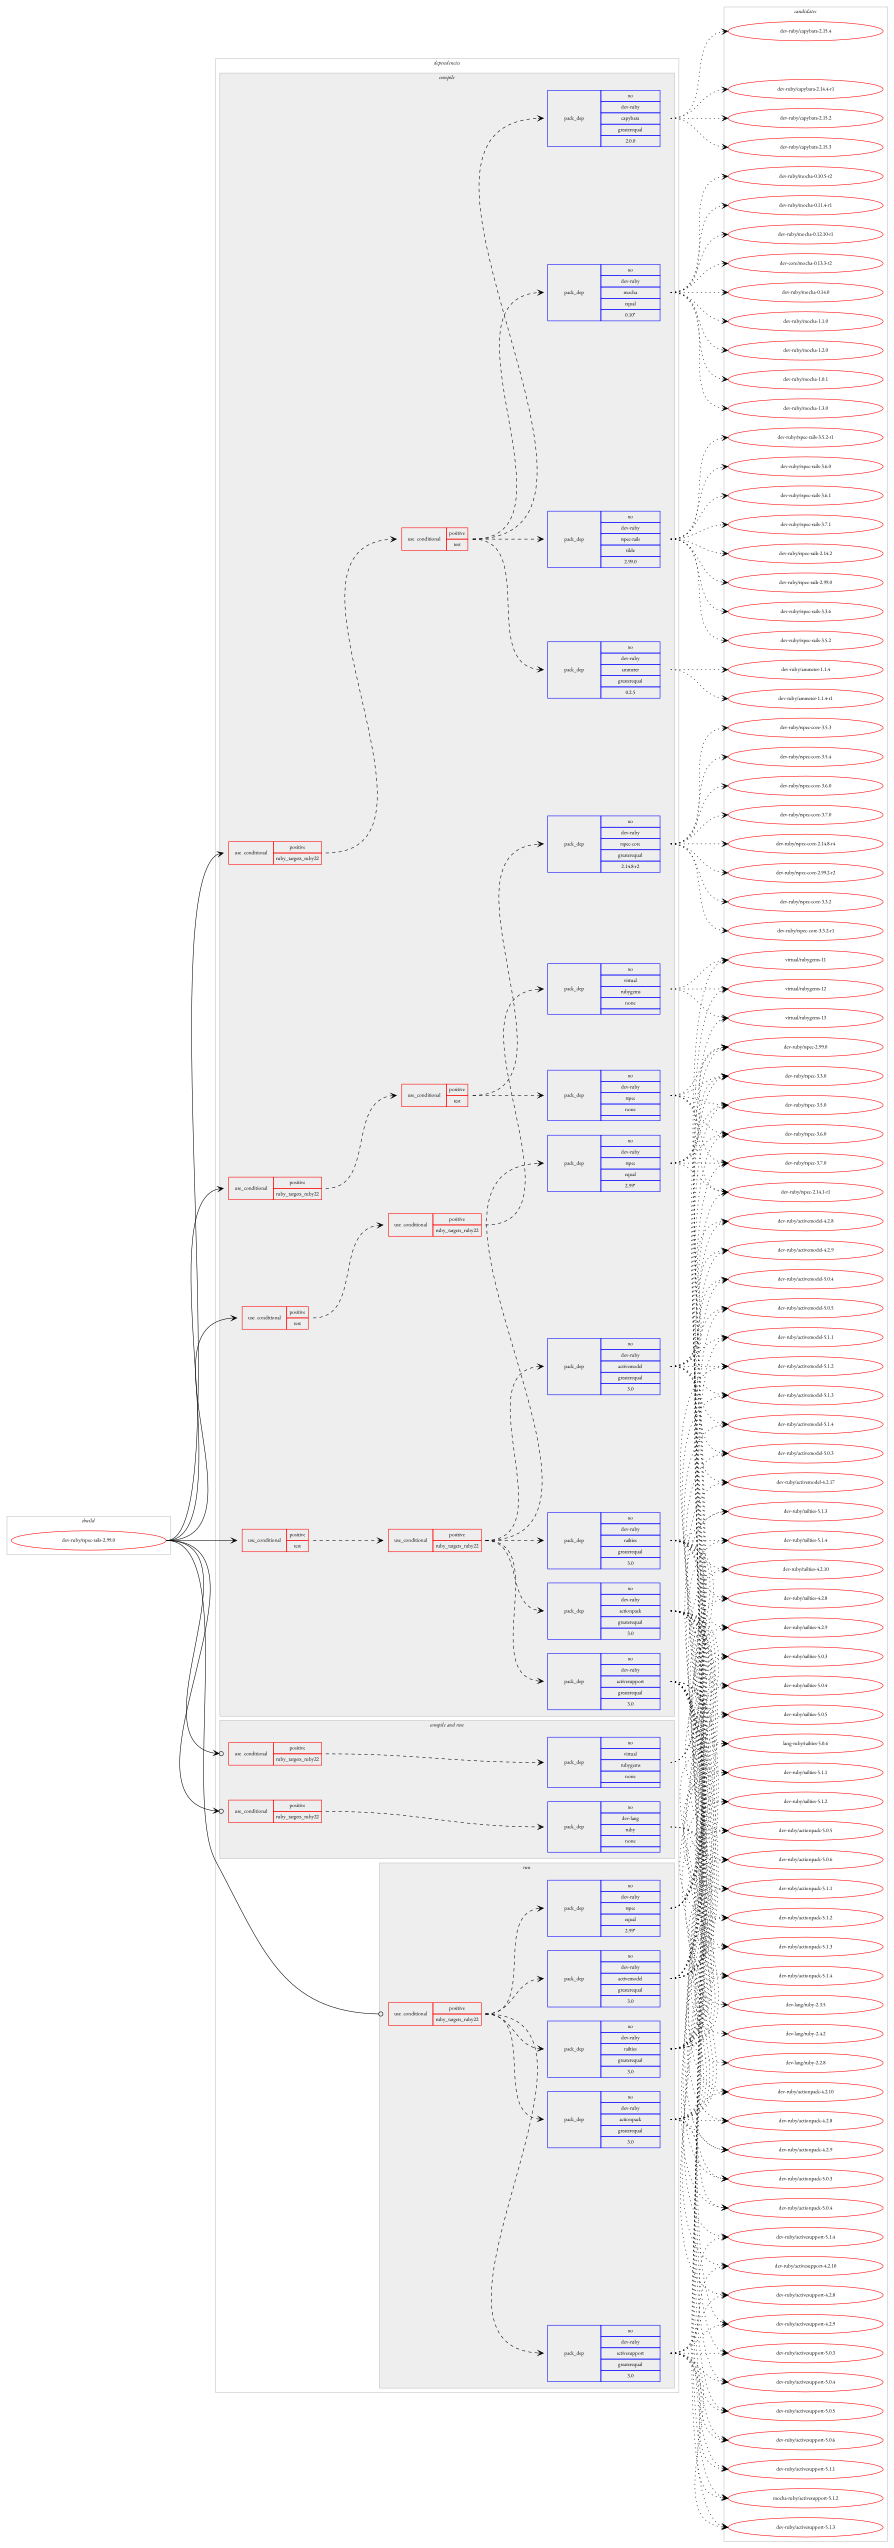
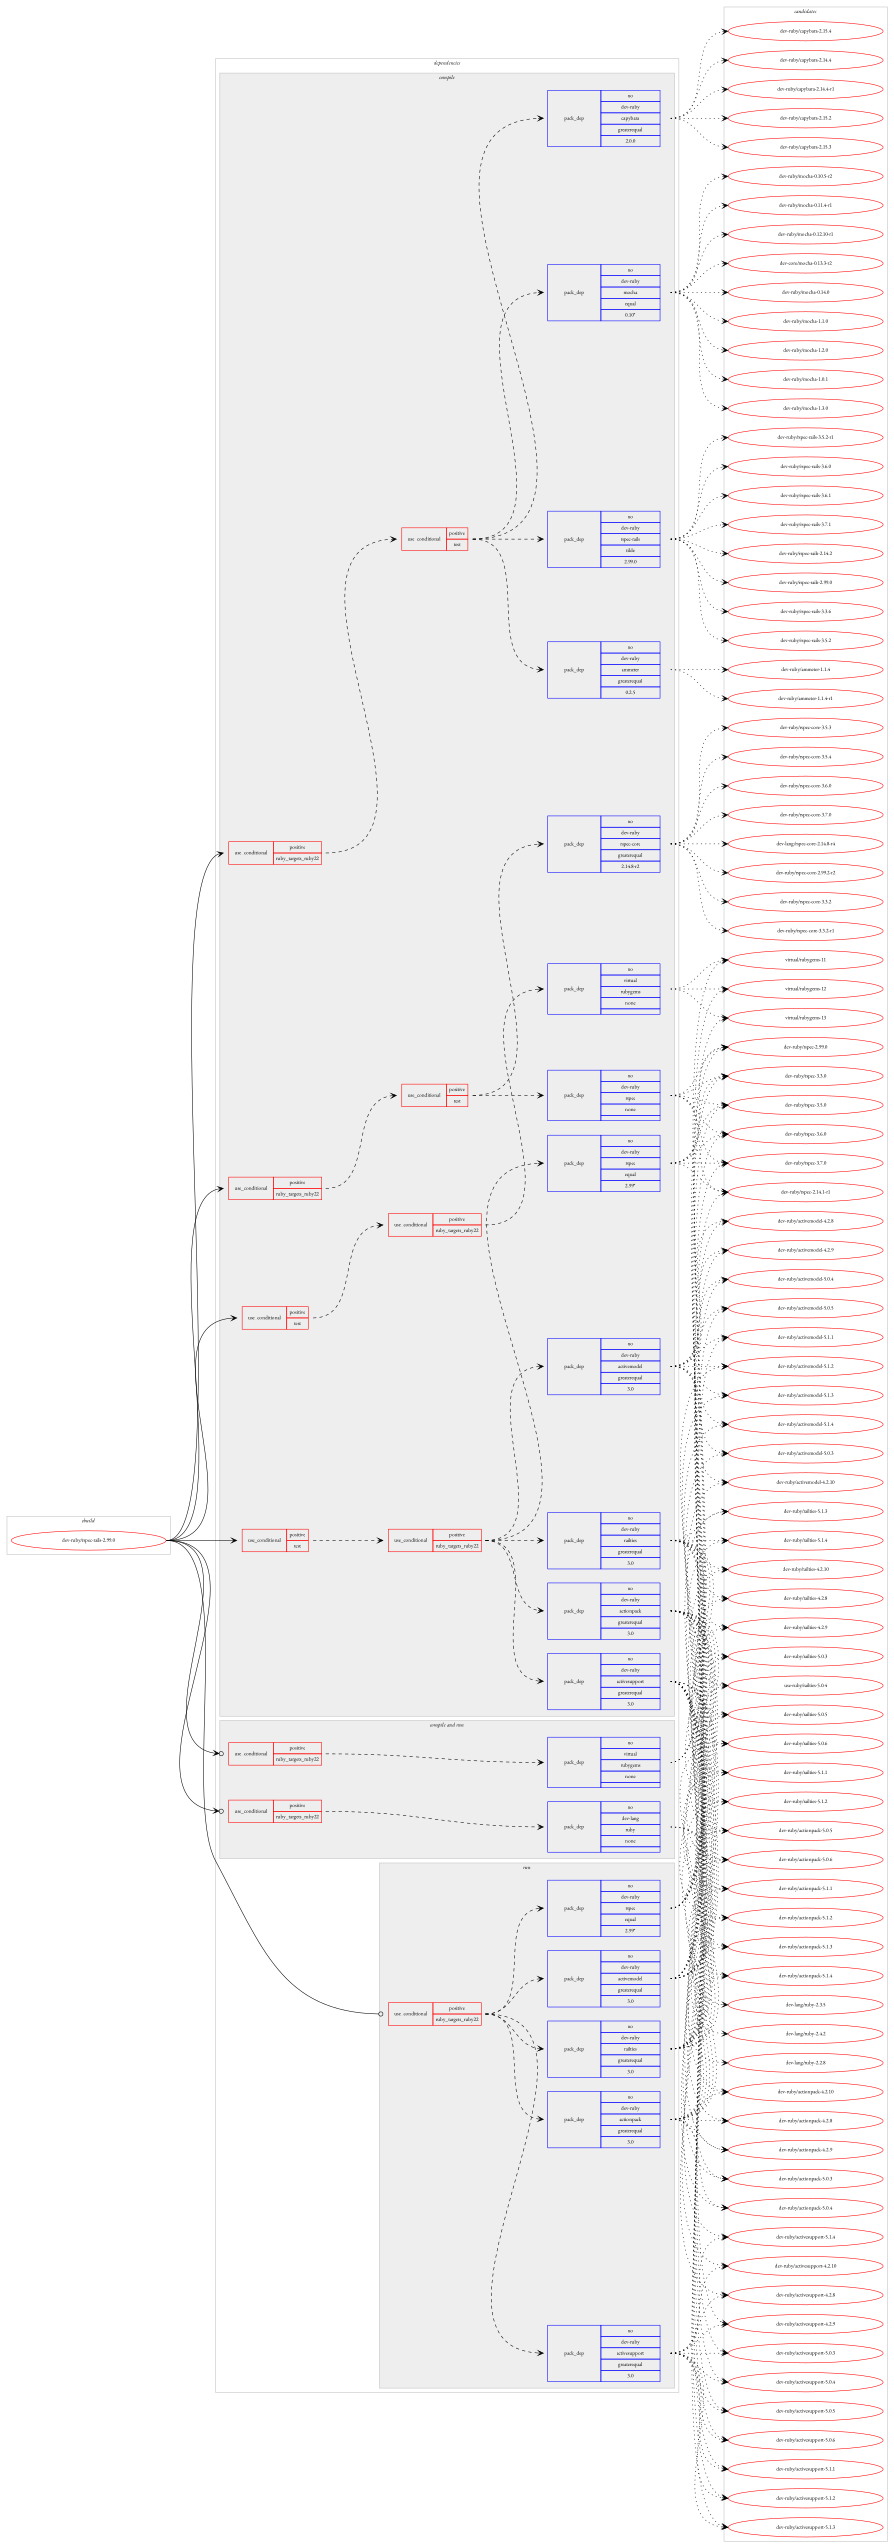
none -> (806, 60)
(806, 844) -> (806, 844)
(806, 1482) -> (806, 1482)
(806, 1686) -> (806, 1686)
(806, 1744) -> (806, 1744)
(806, 2498) -> (806, 2498)
